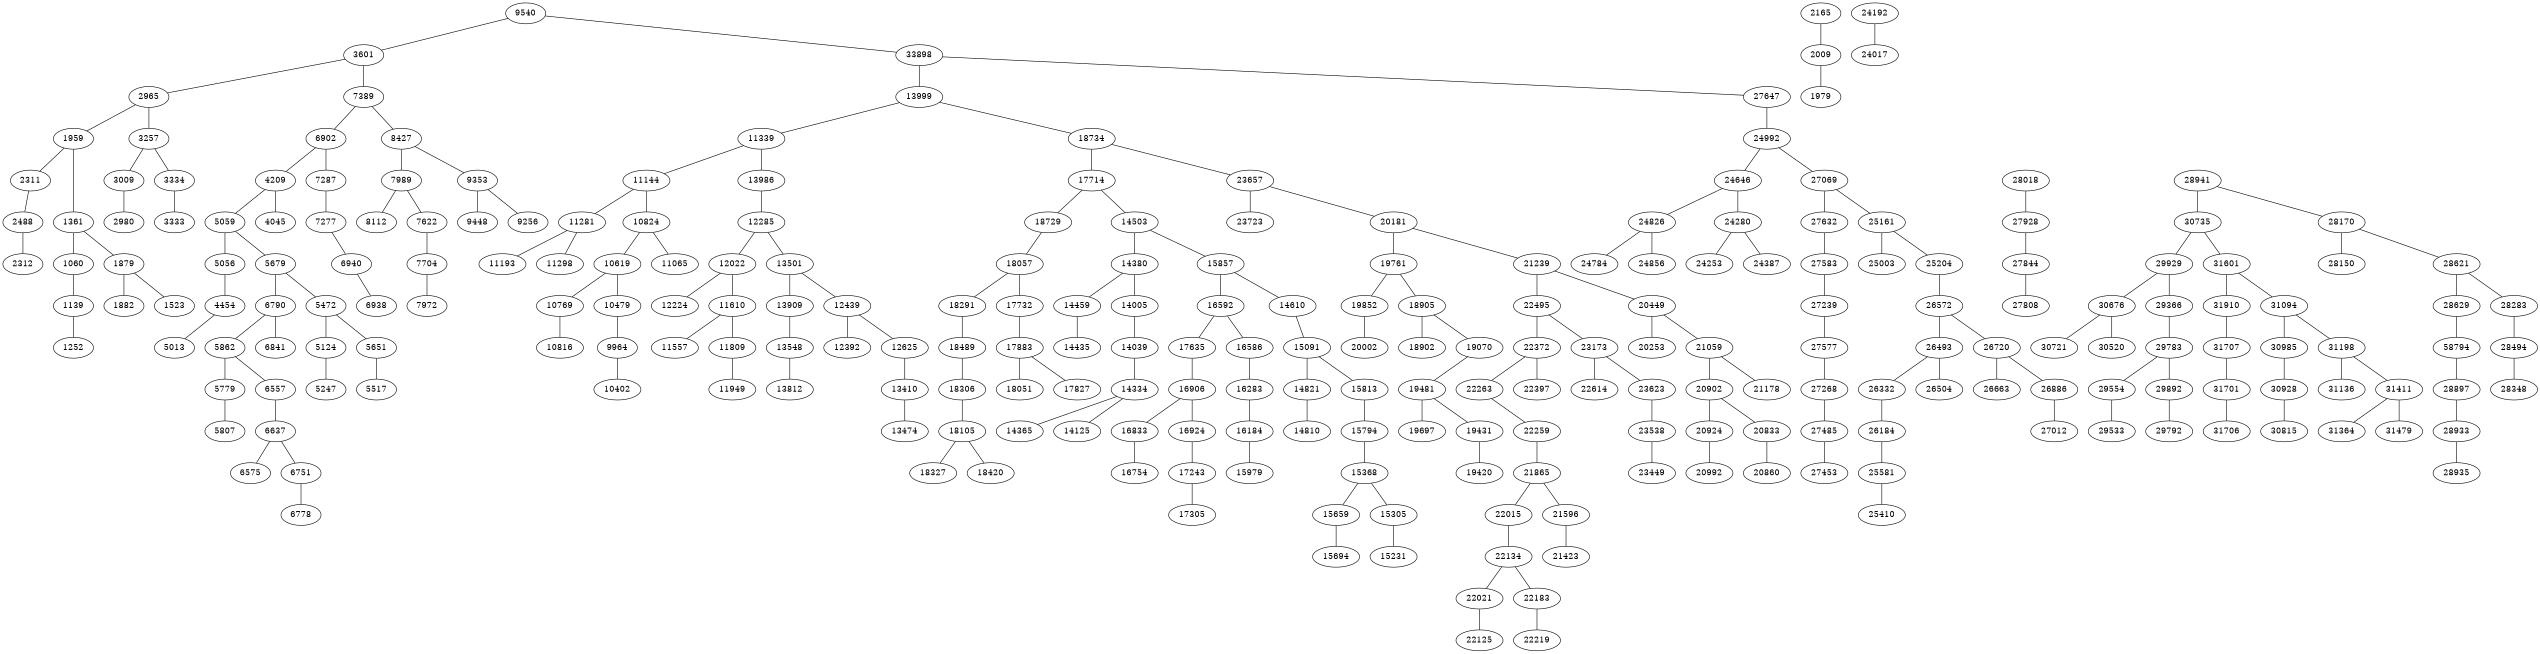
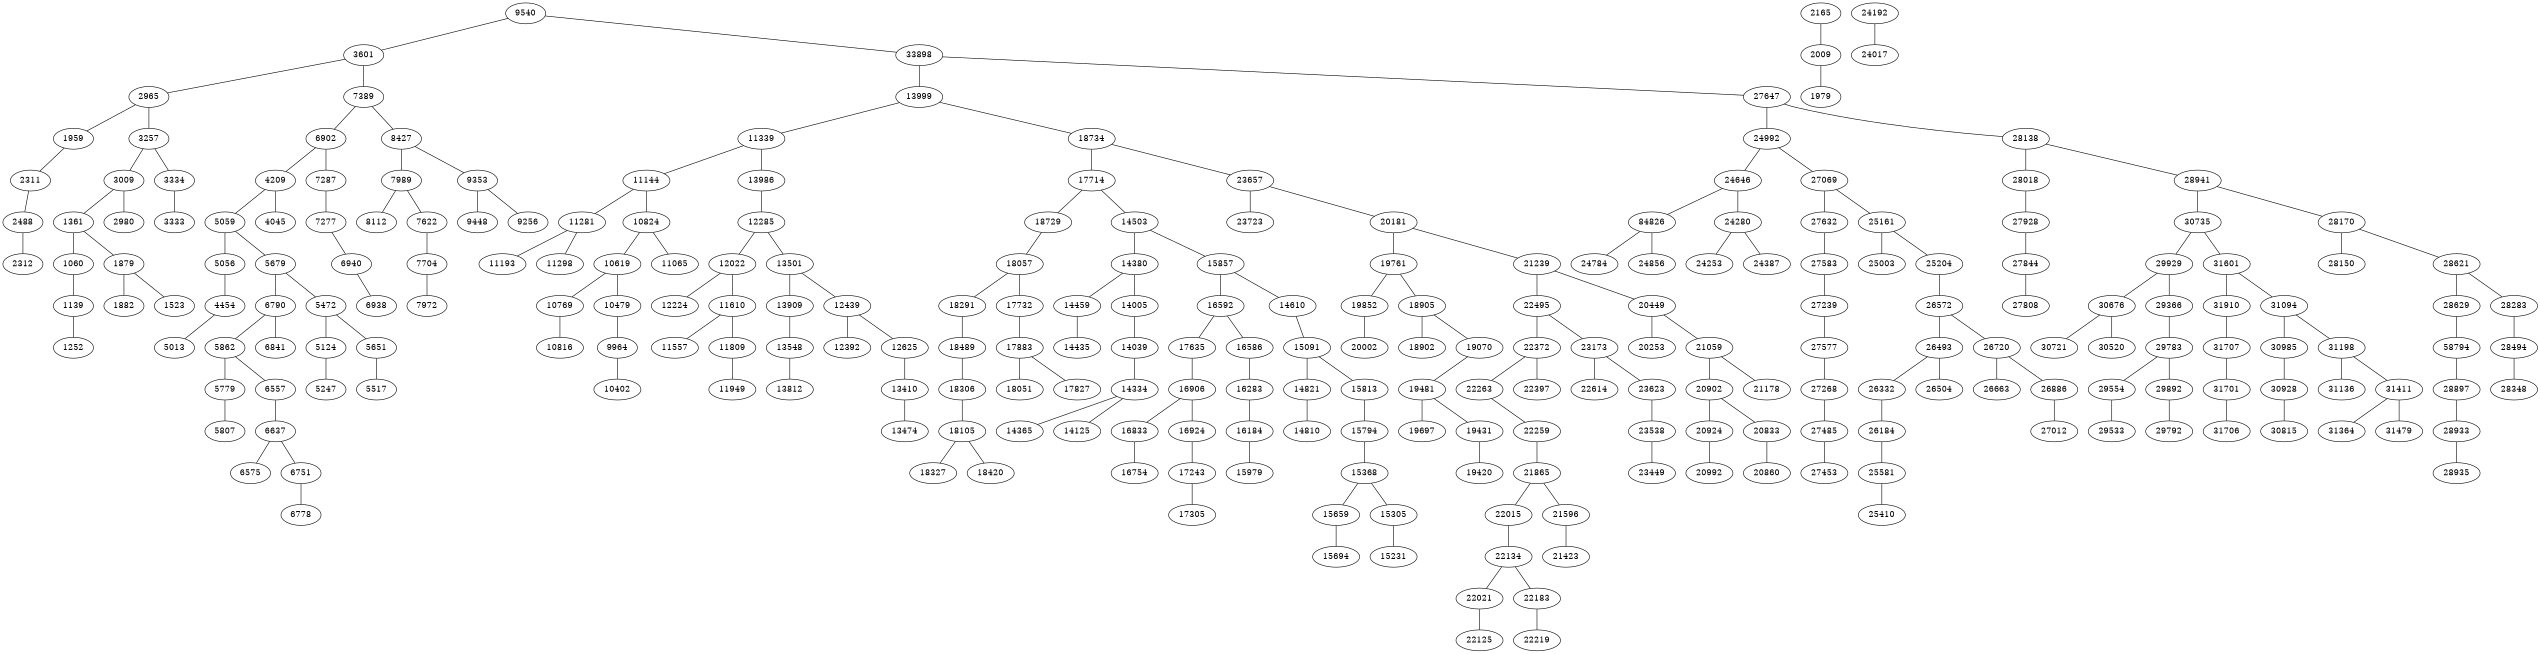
none -> (2026, 139)
(73, 181) -> (99, 201)
(1652, 222) -> (1652, 222)
